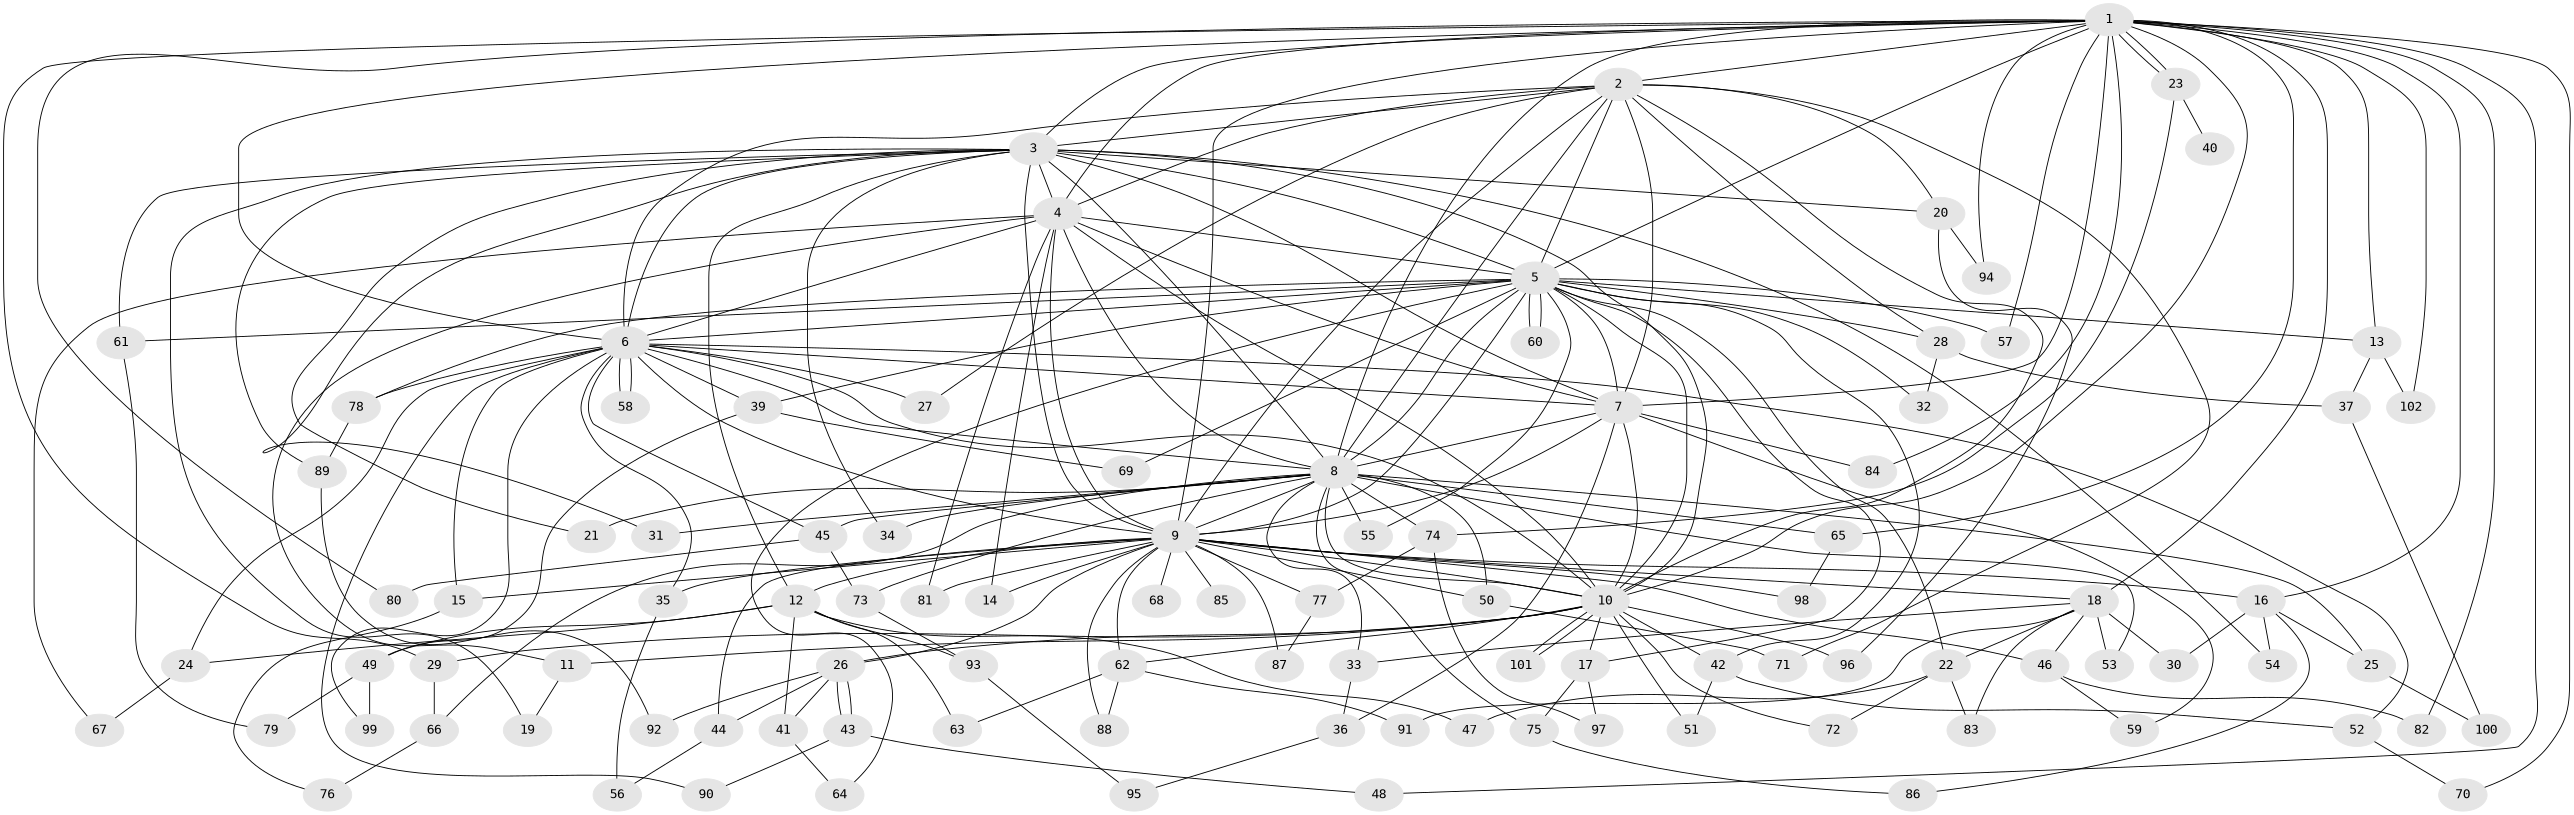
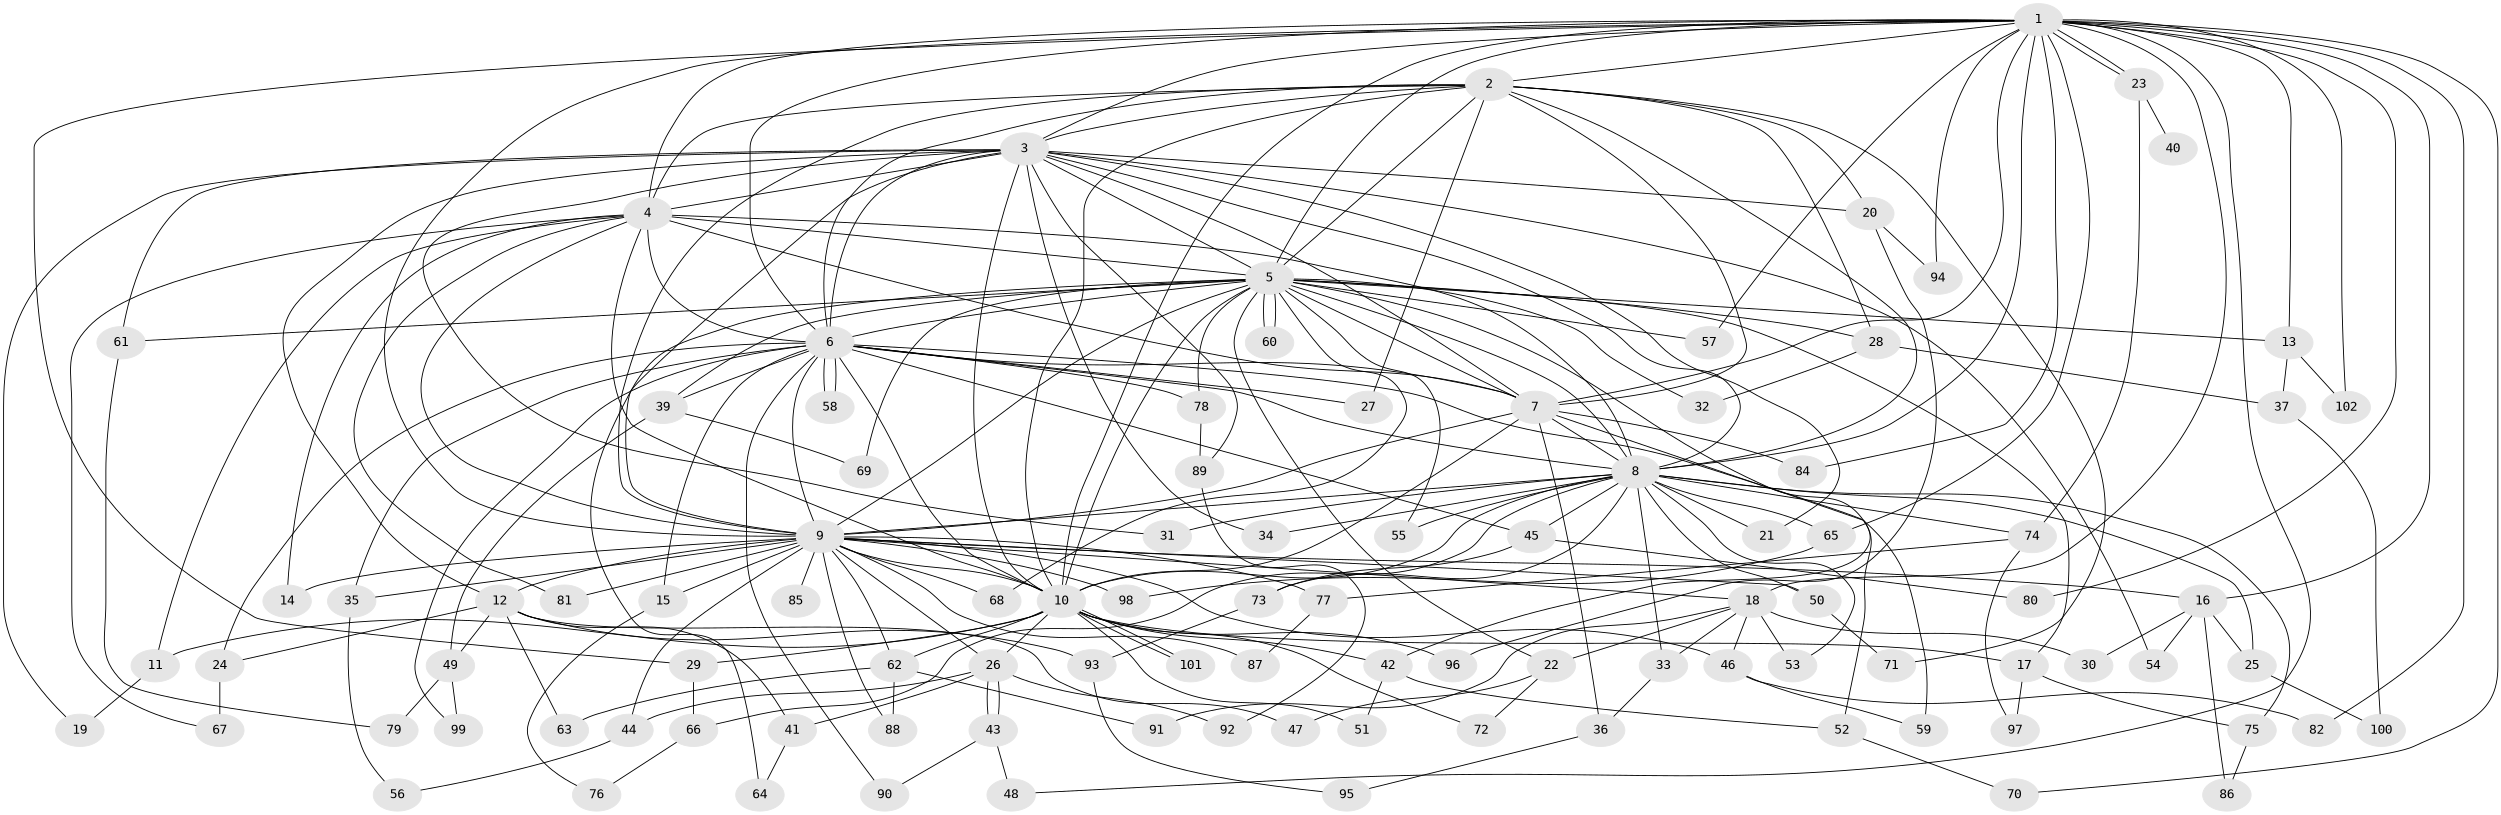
none -> (1321, 484)
(1971, 730) -> none
